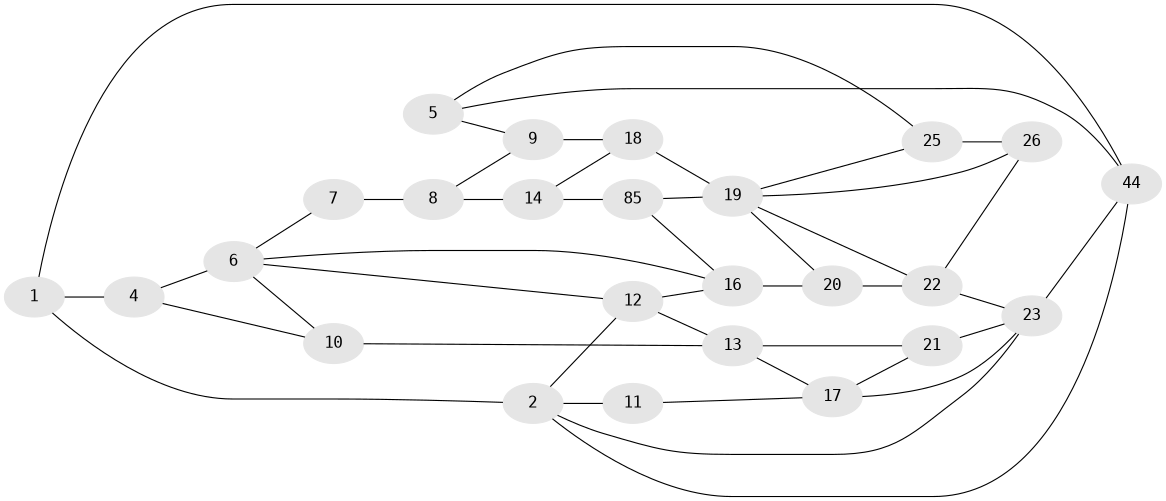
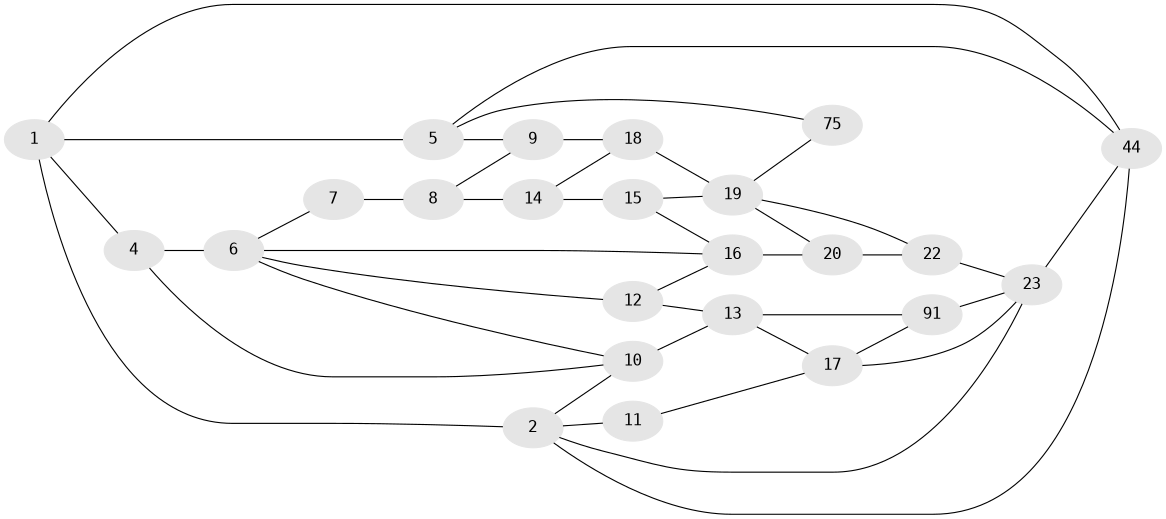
none -> (234, 140)
(932, 142) -> (832, 125)
(1032, 142) -> none
(633, 200) -> (633, 200)
(932, 346) -> (932, 315)
(583, 352) -> (583, 395)
